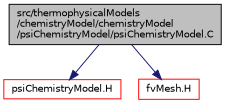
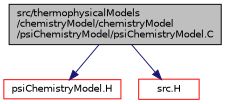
(169, 89) -> (169, 89)
